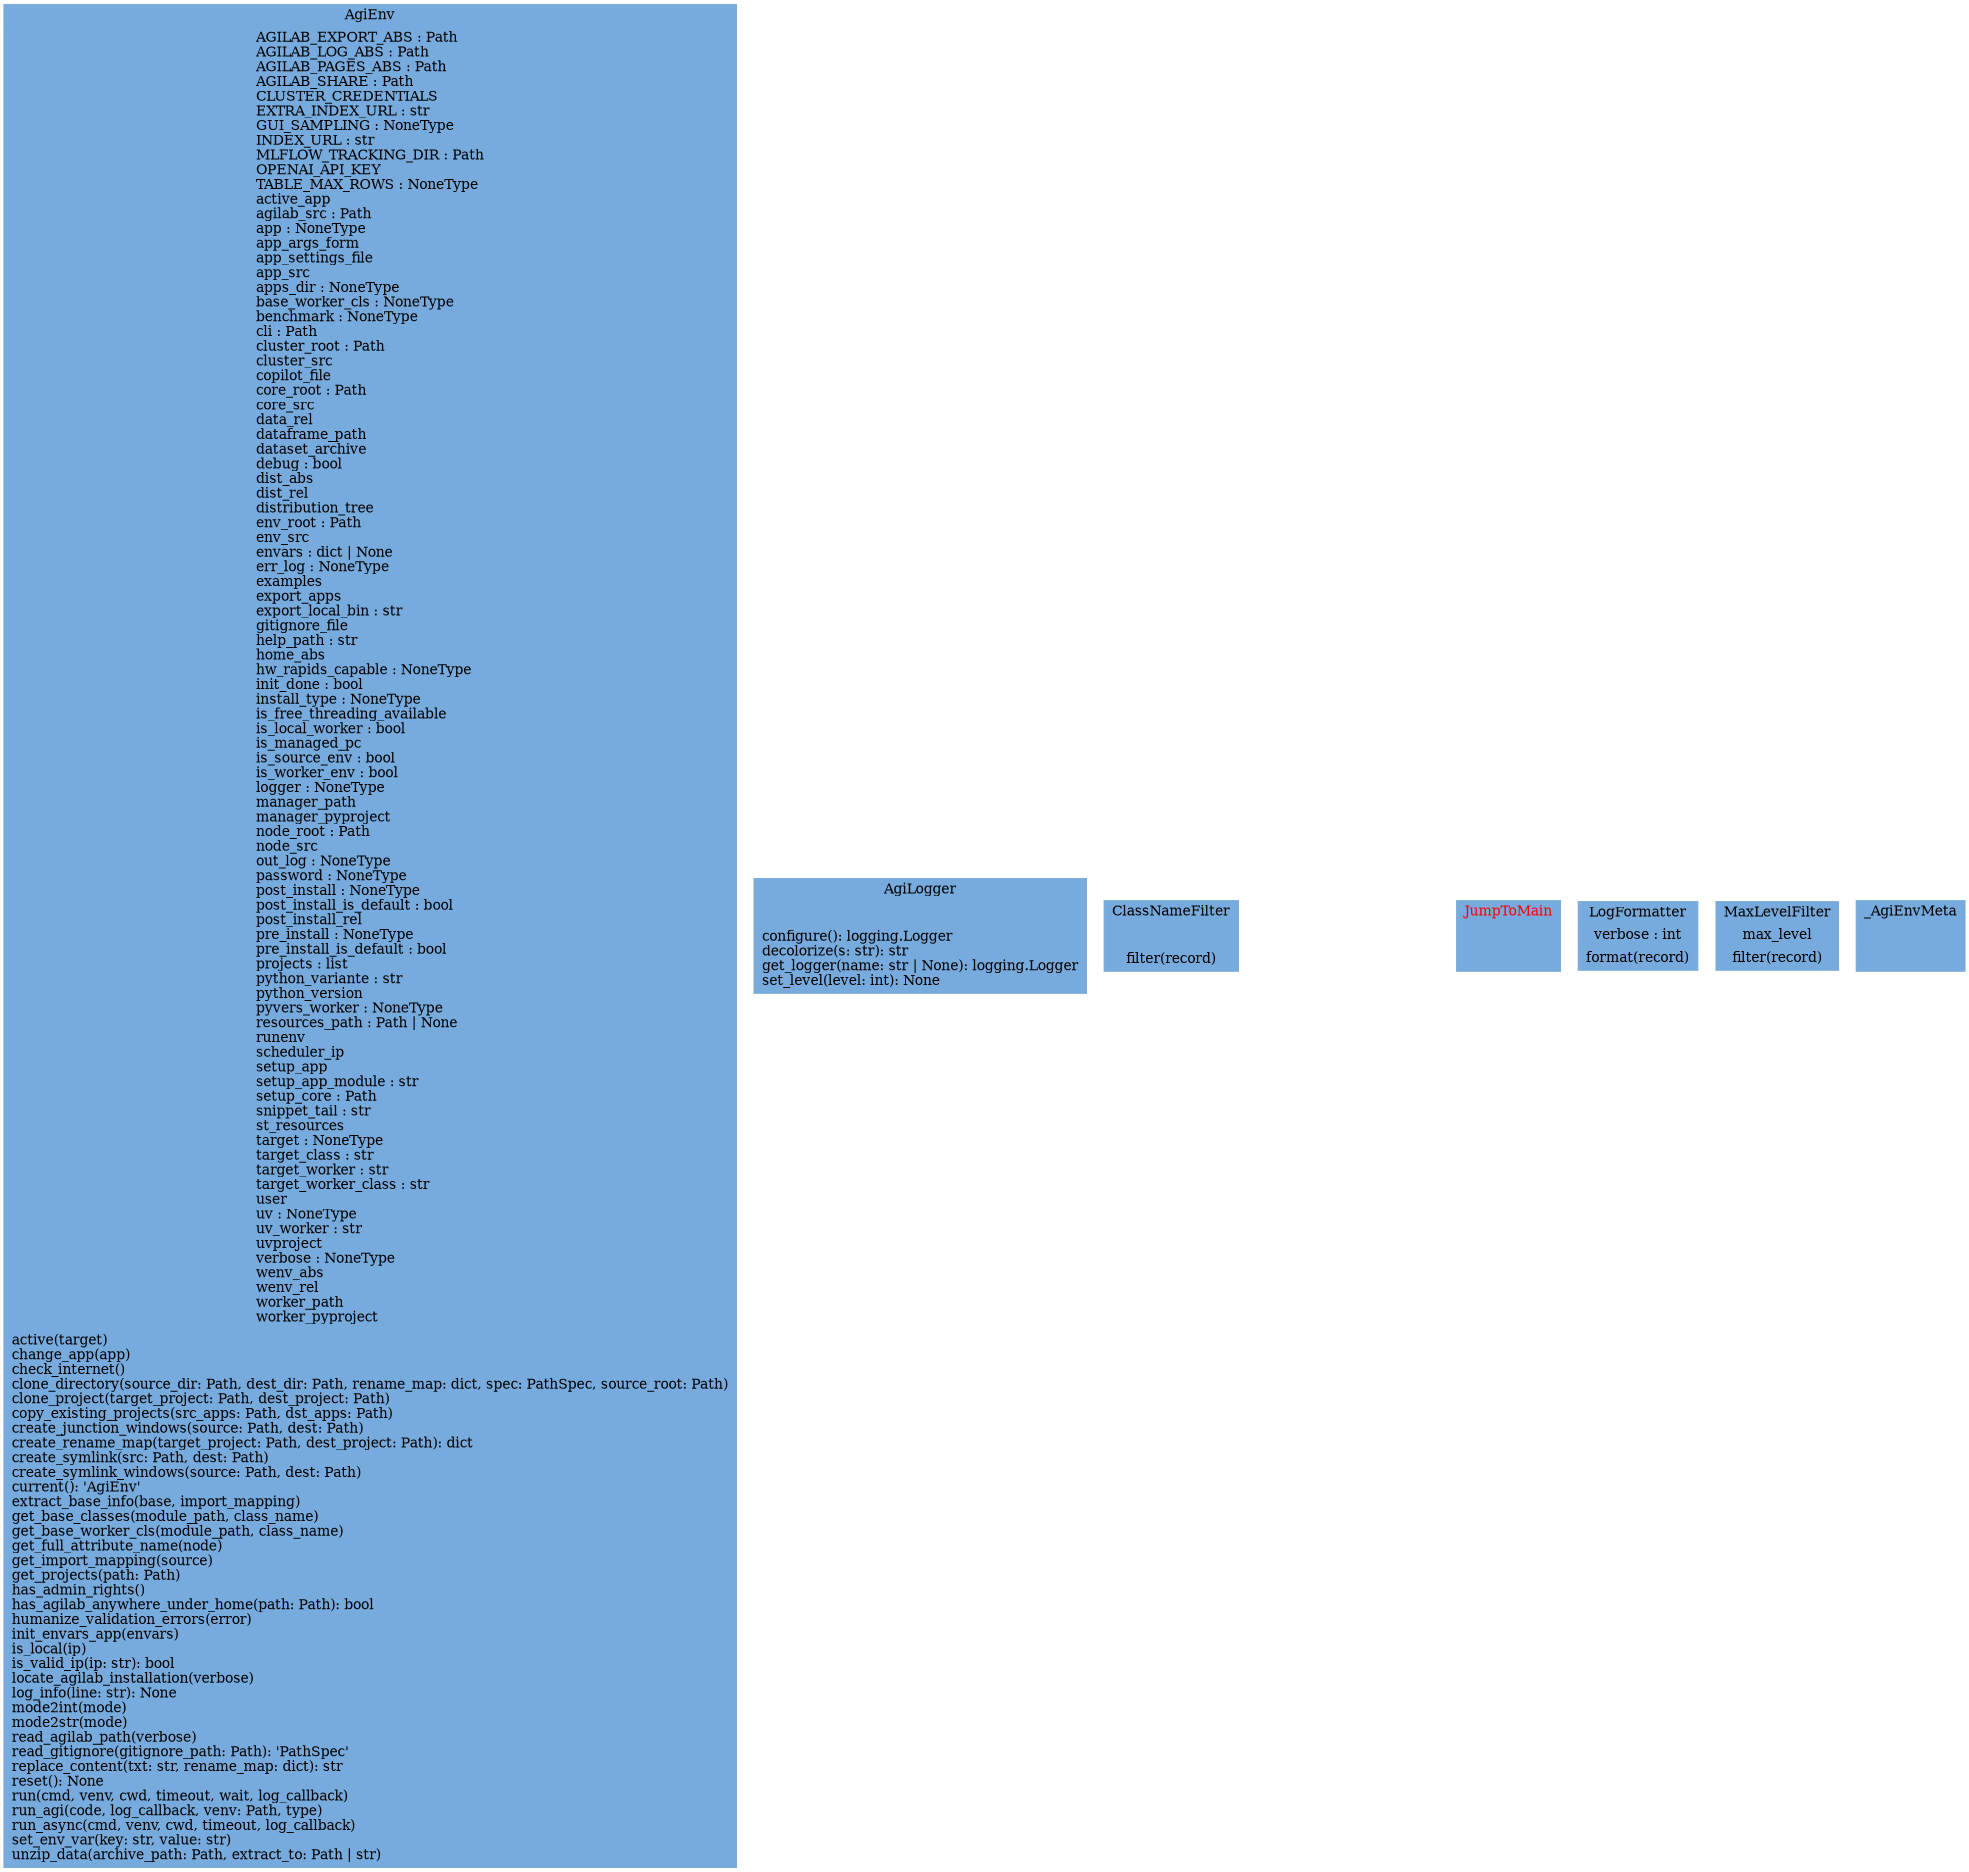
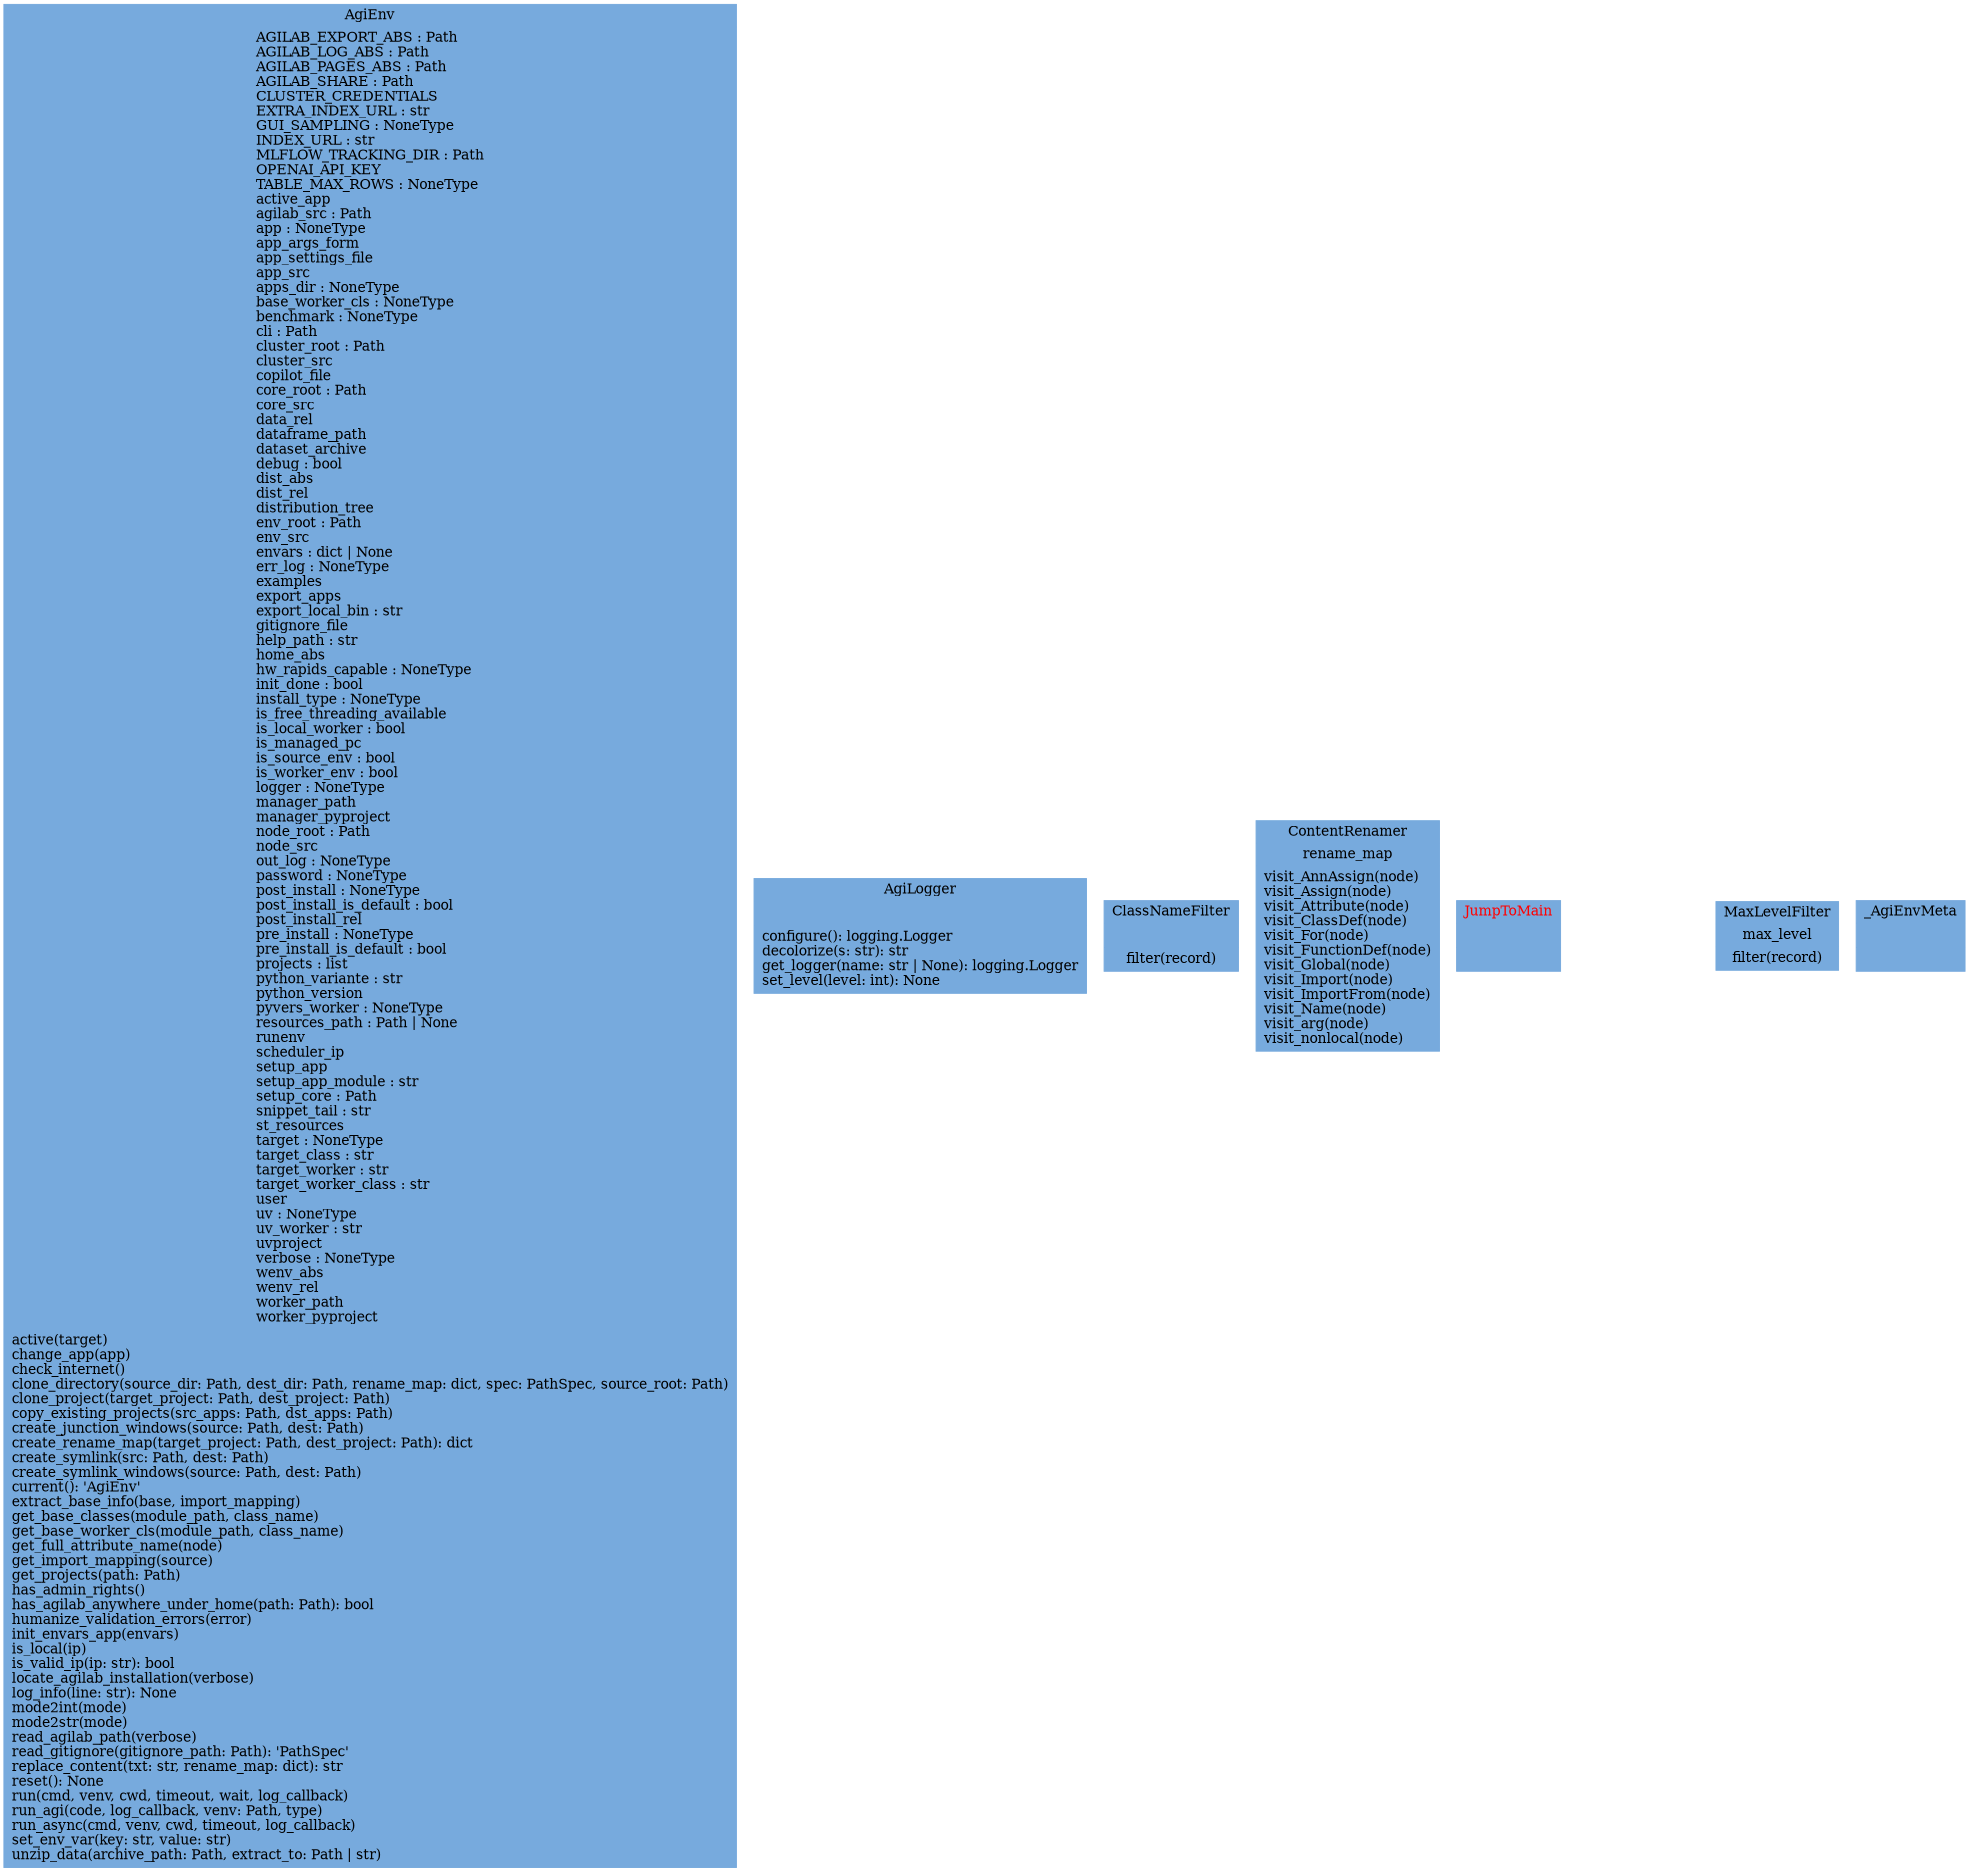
none -> (1348, 936)
(1638, 936) -> none
